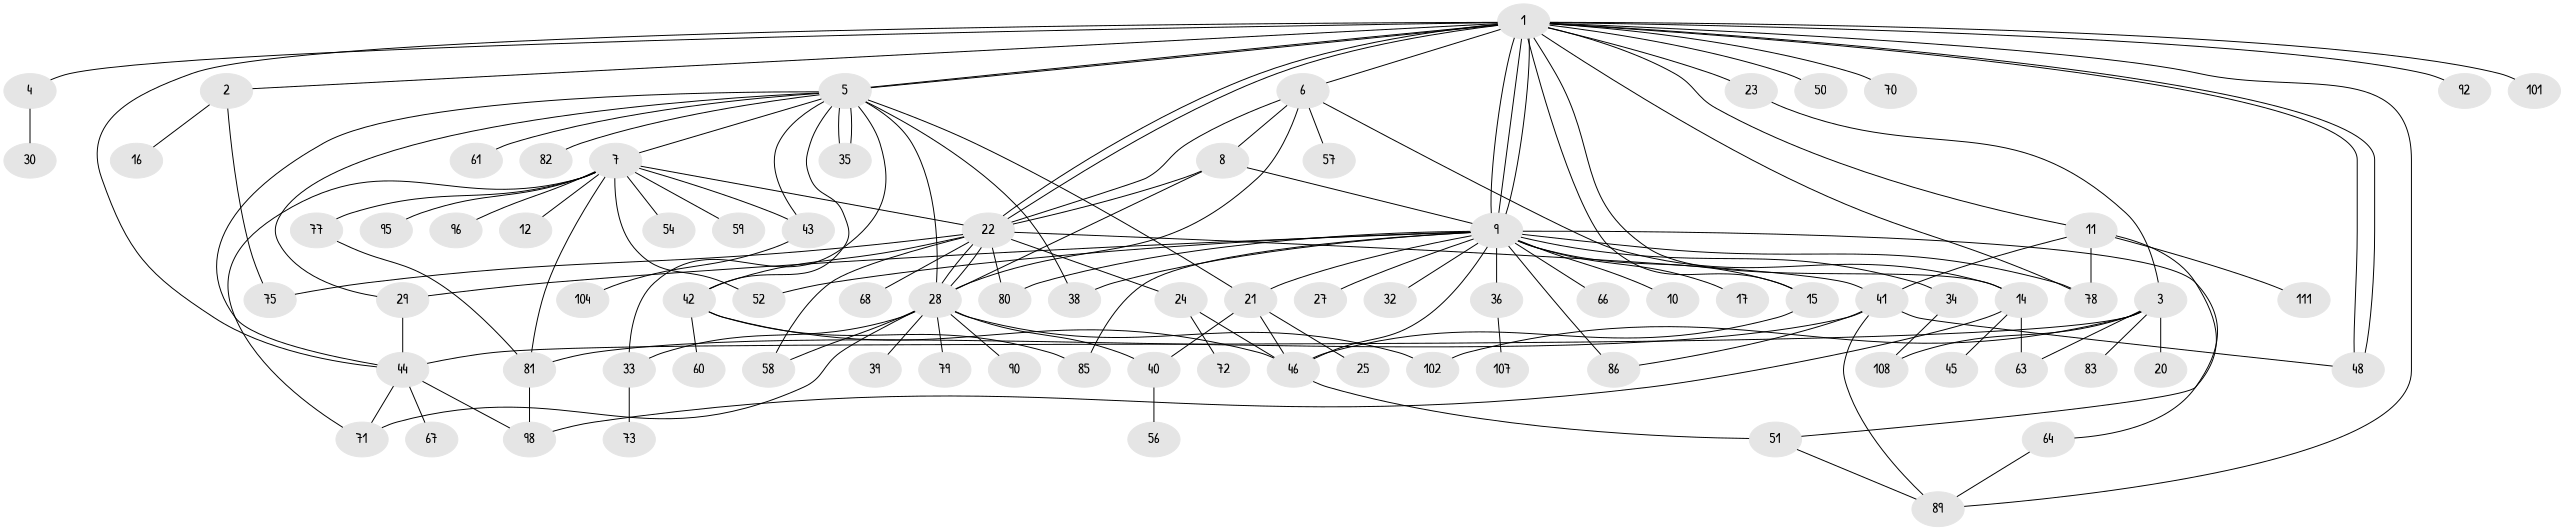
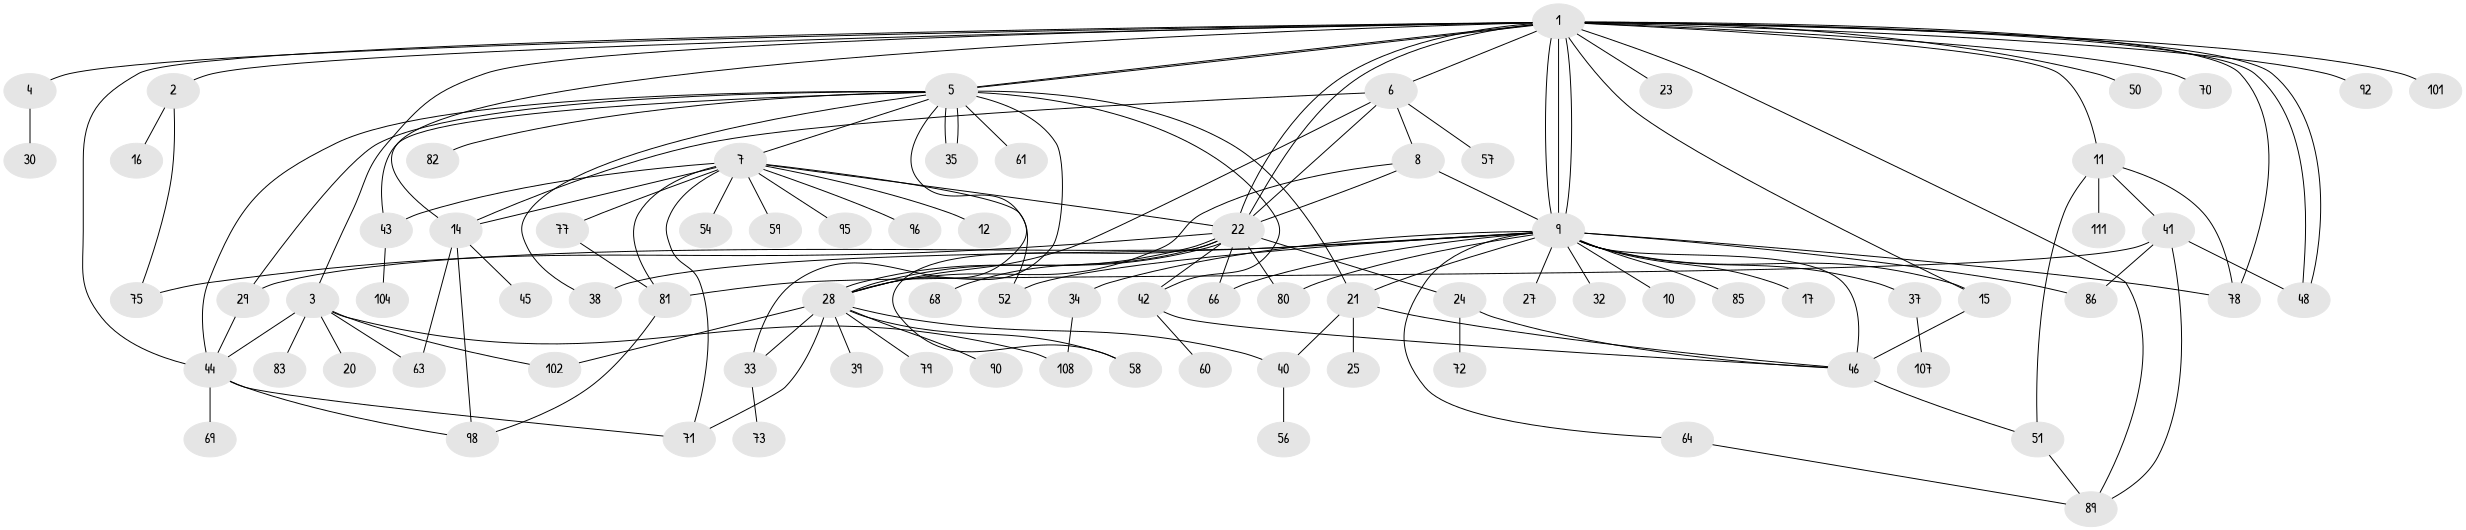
(1994, 146) -> (670, 51)
none -> (598, 196)
(1376, 248) -> (1226, 265)
(1497, 300) -> (1915, 300)
(887, 335) -> none
(432, 439) -> (210, 439)
